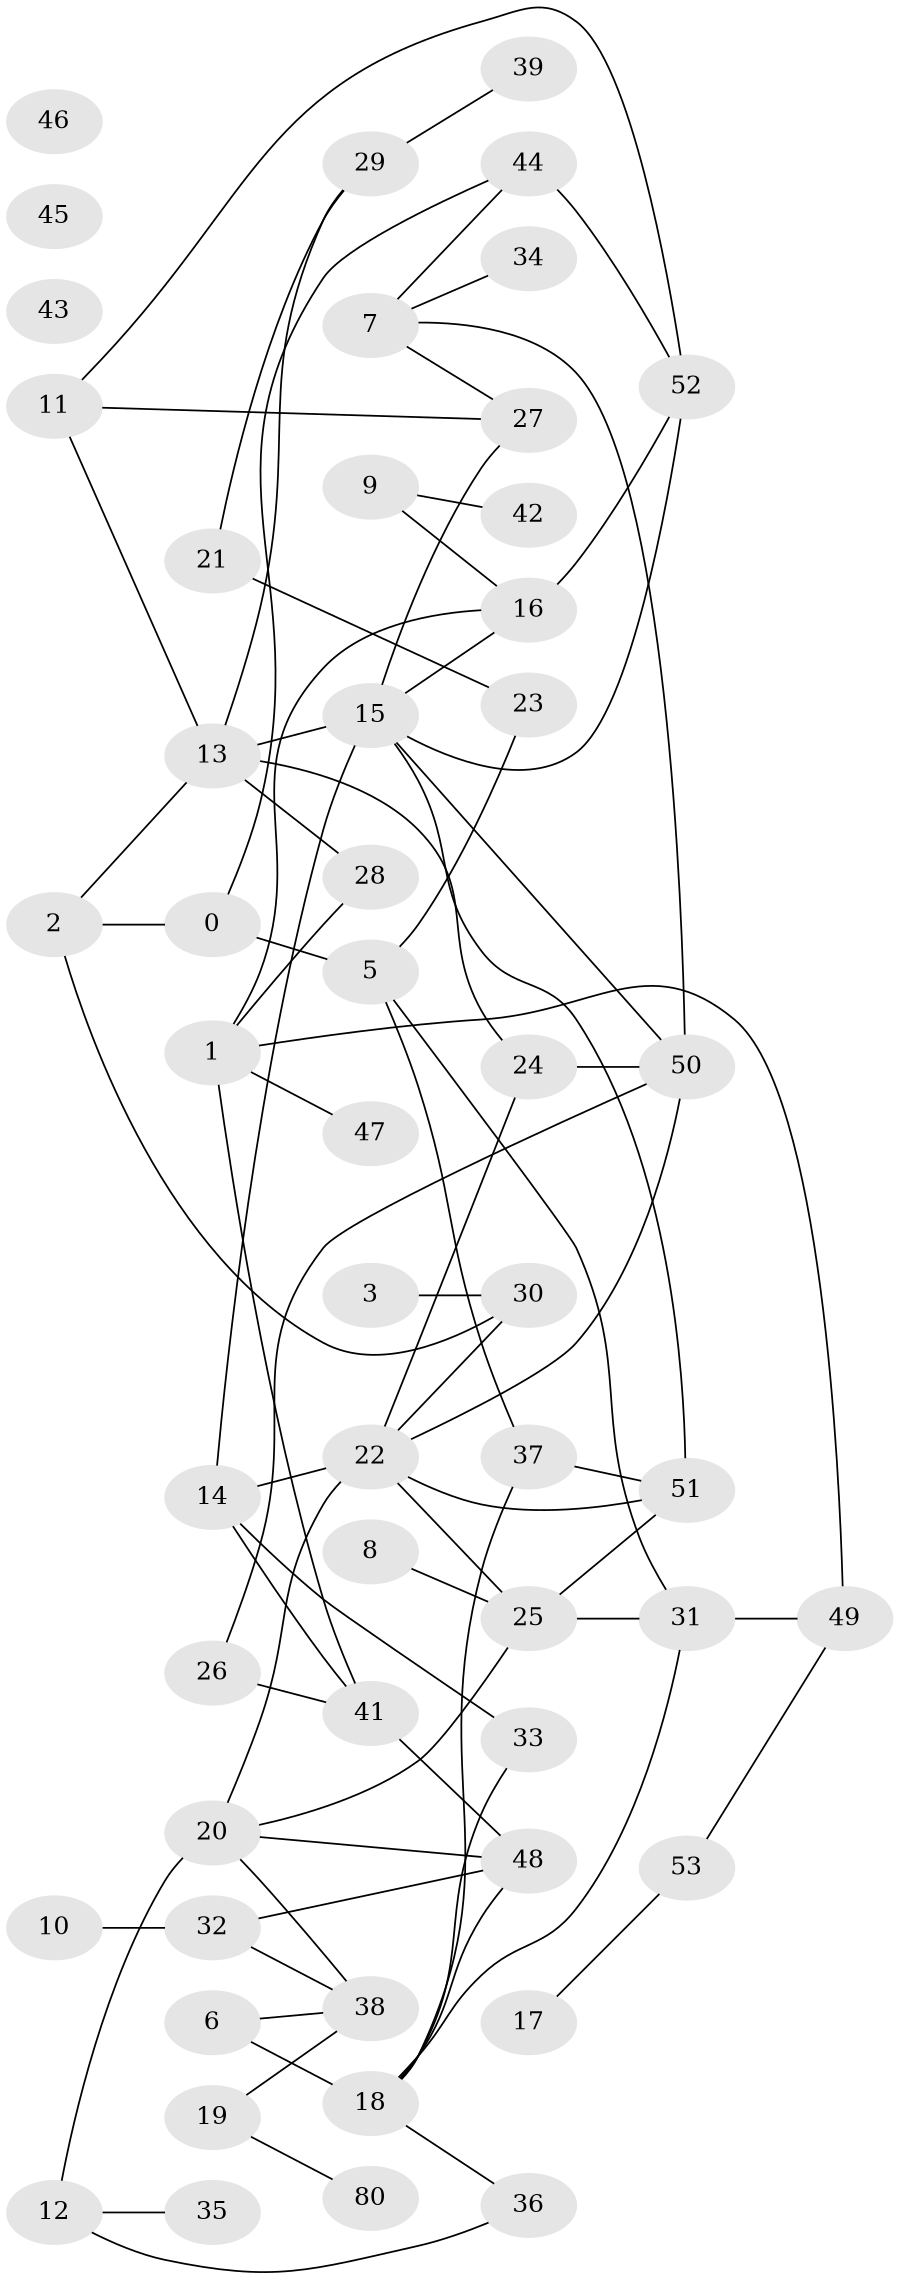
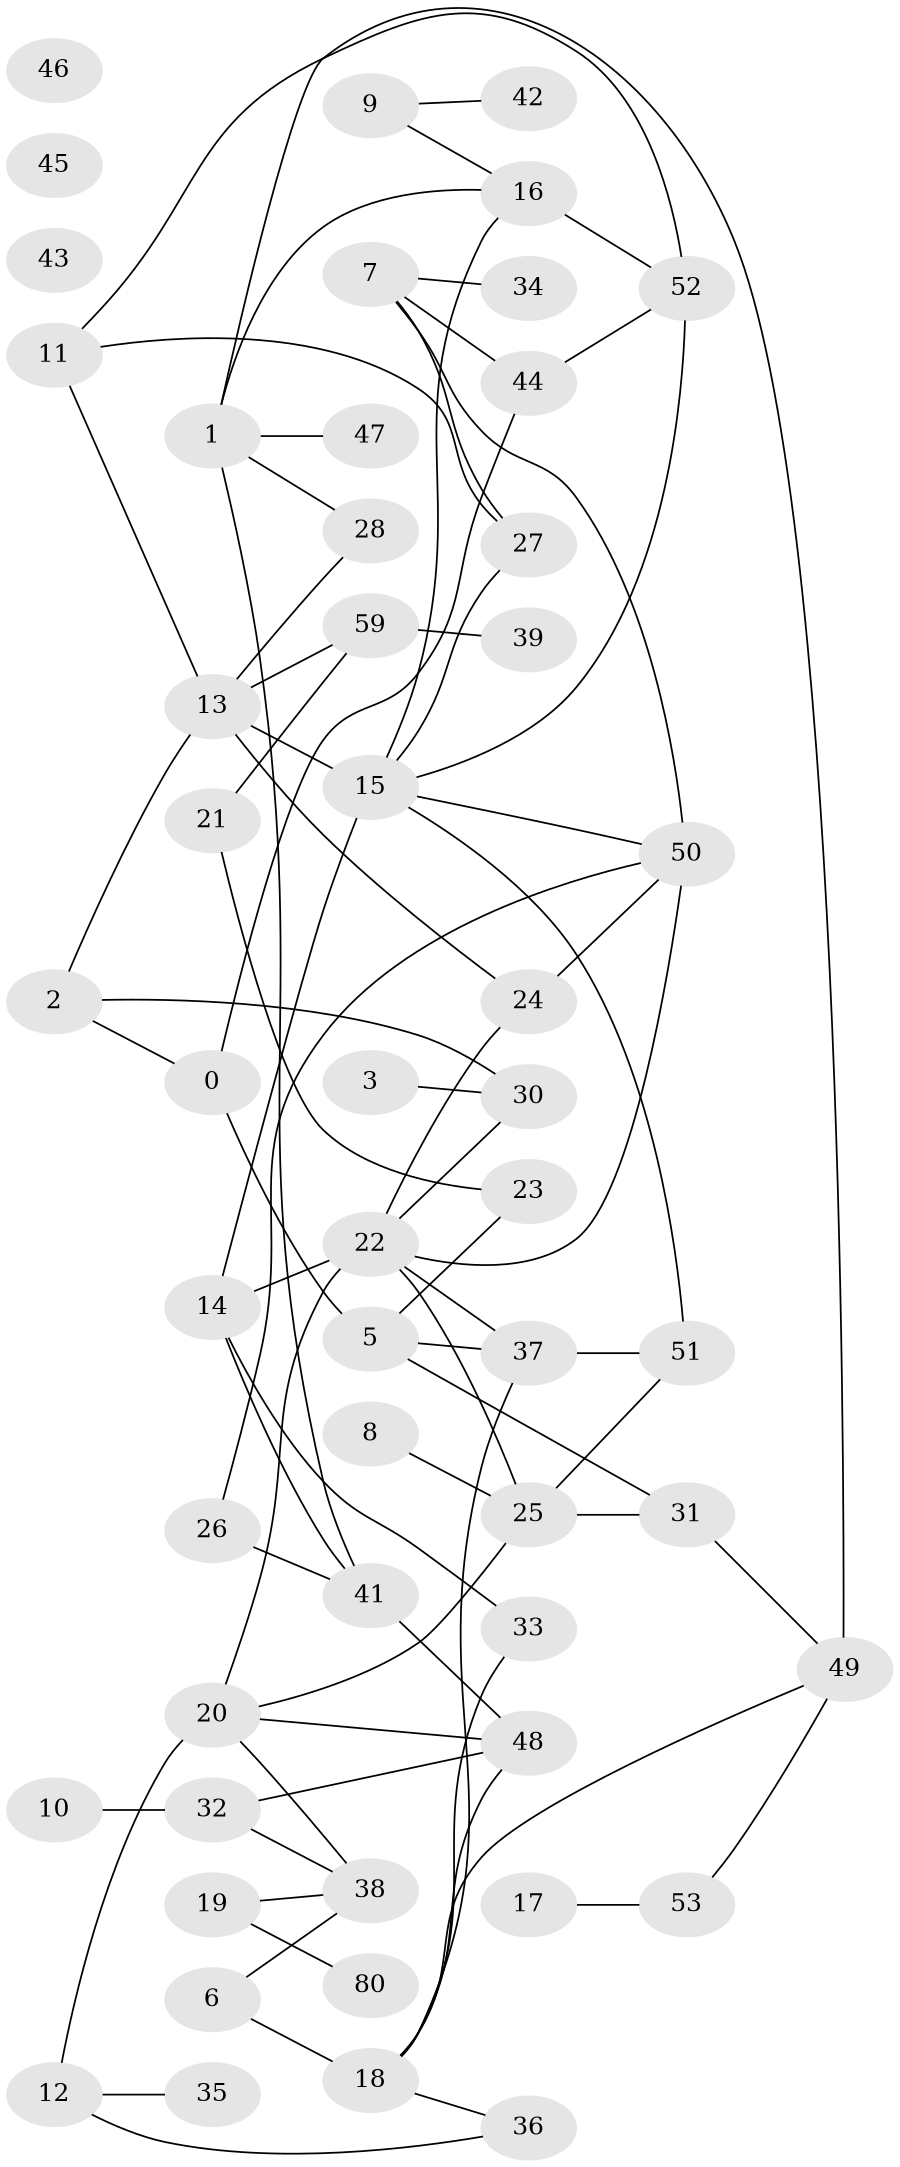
(371, 164) -> (371, 626)
(522, 1510) -> (450, 1299)
(585, 1895) -> (540, 1813)
